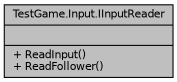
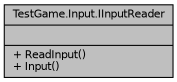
(58, 67) -> (36, 67)
